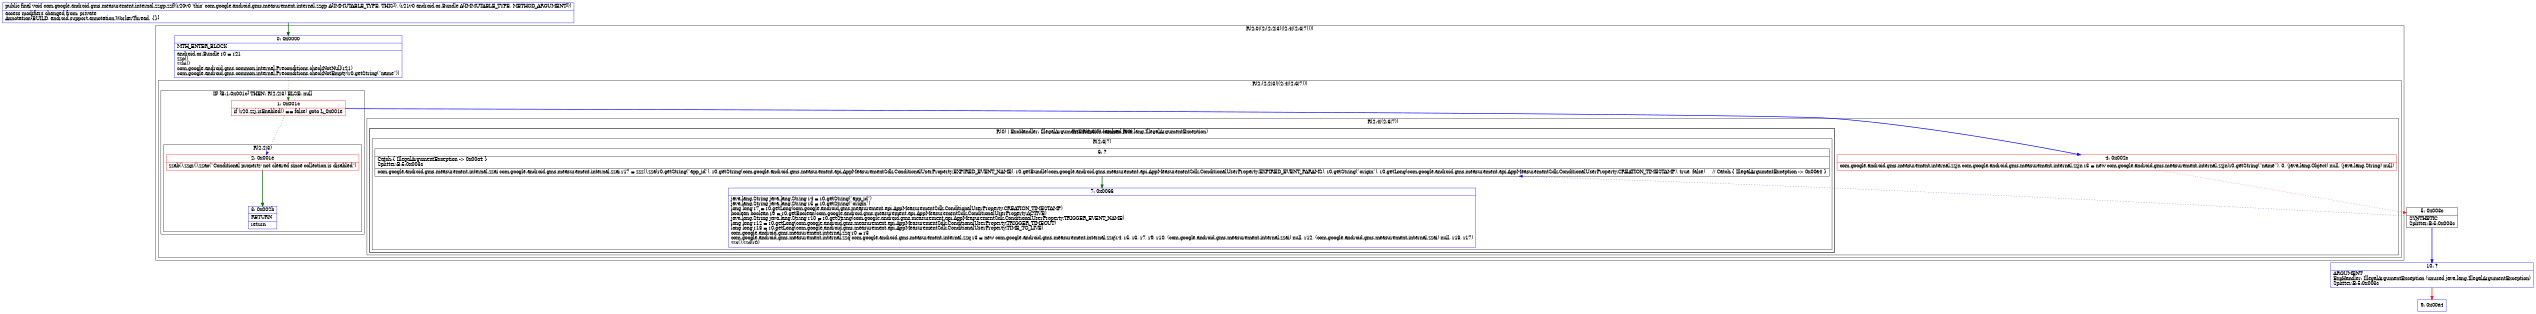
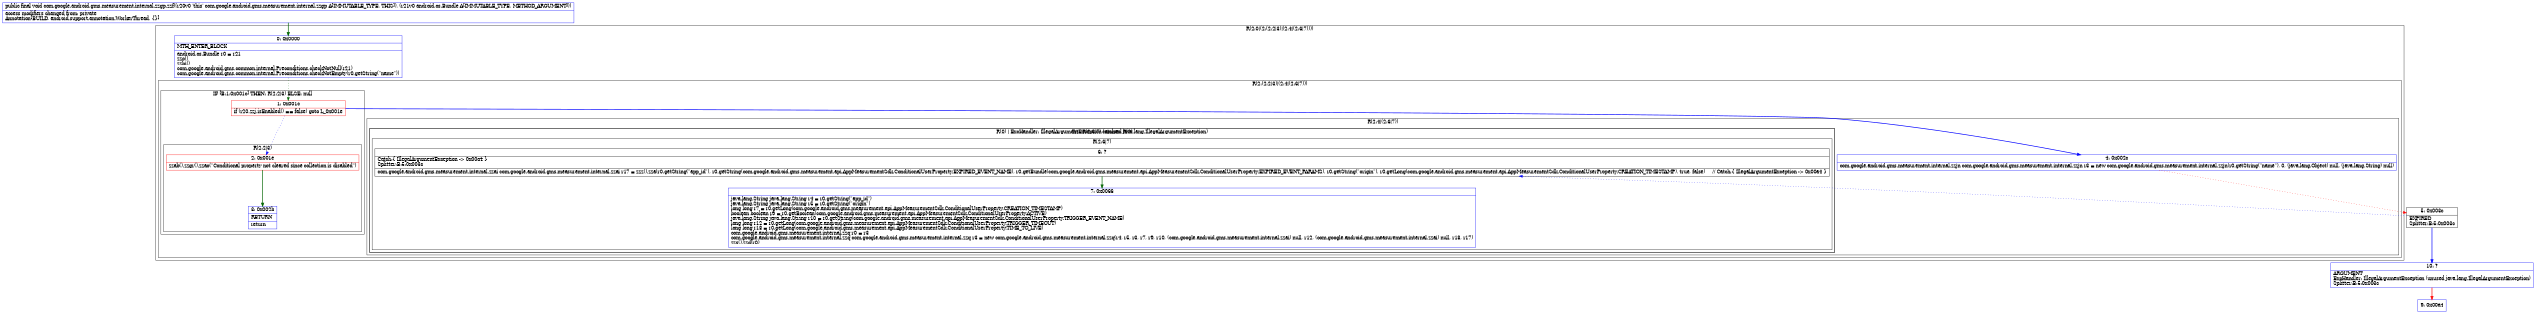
(2117, 162) -> (2117, 162)
(2424, 219) -> (2420, 219)
